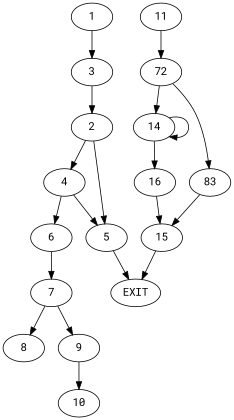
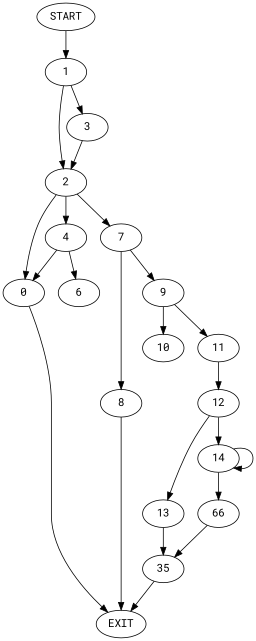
none -> (66, 17)
(161, 72) -> (219, 403)
none -> (59, 123)
(155, 182) -> (219, 514)
(210, 182) -> (163, 514)
(107, 238) -> (24, 293)
(162, 238) -> (163, 569)
(51, 262) -> (91, 207)
none -> (188, 318)
none -> (121, 510)
